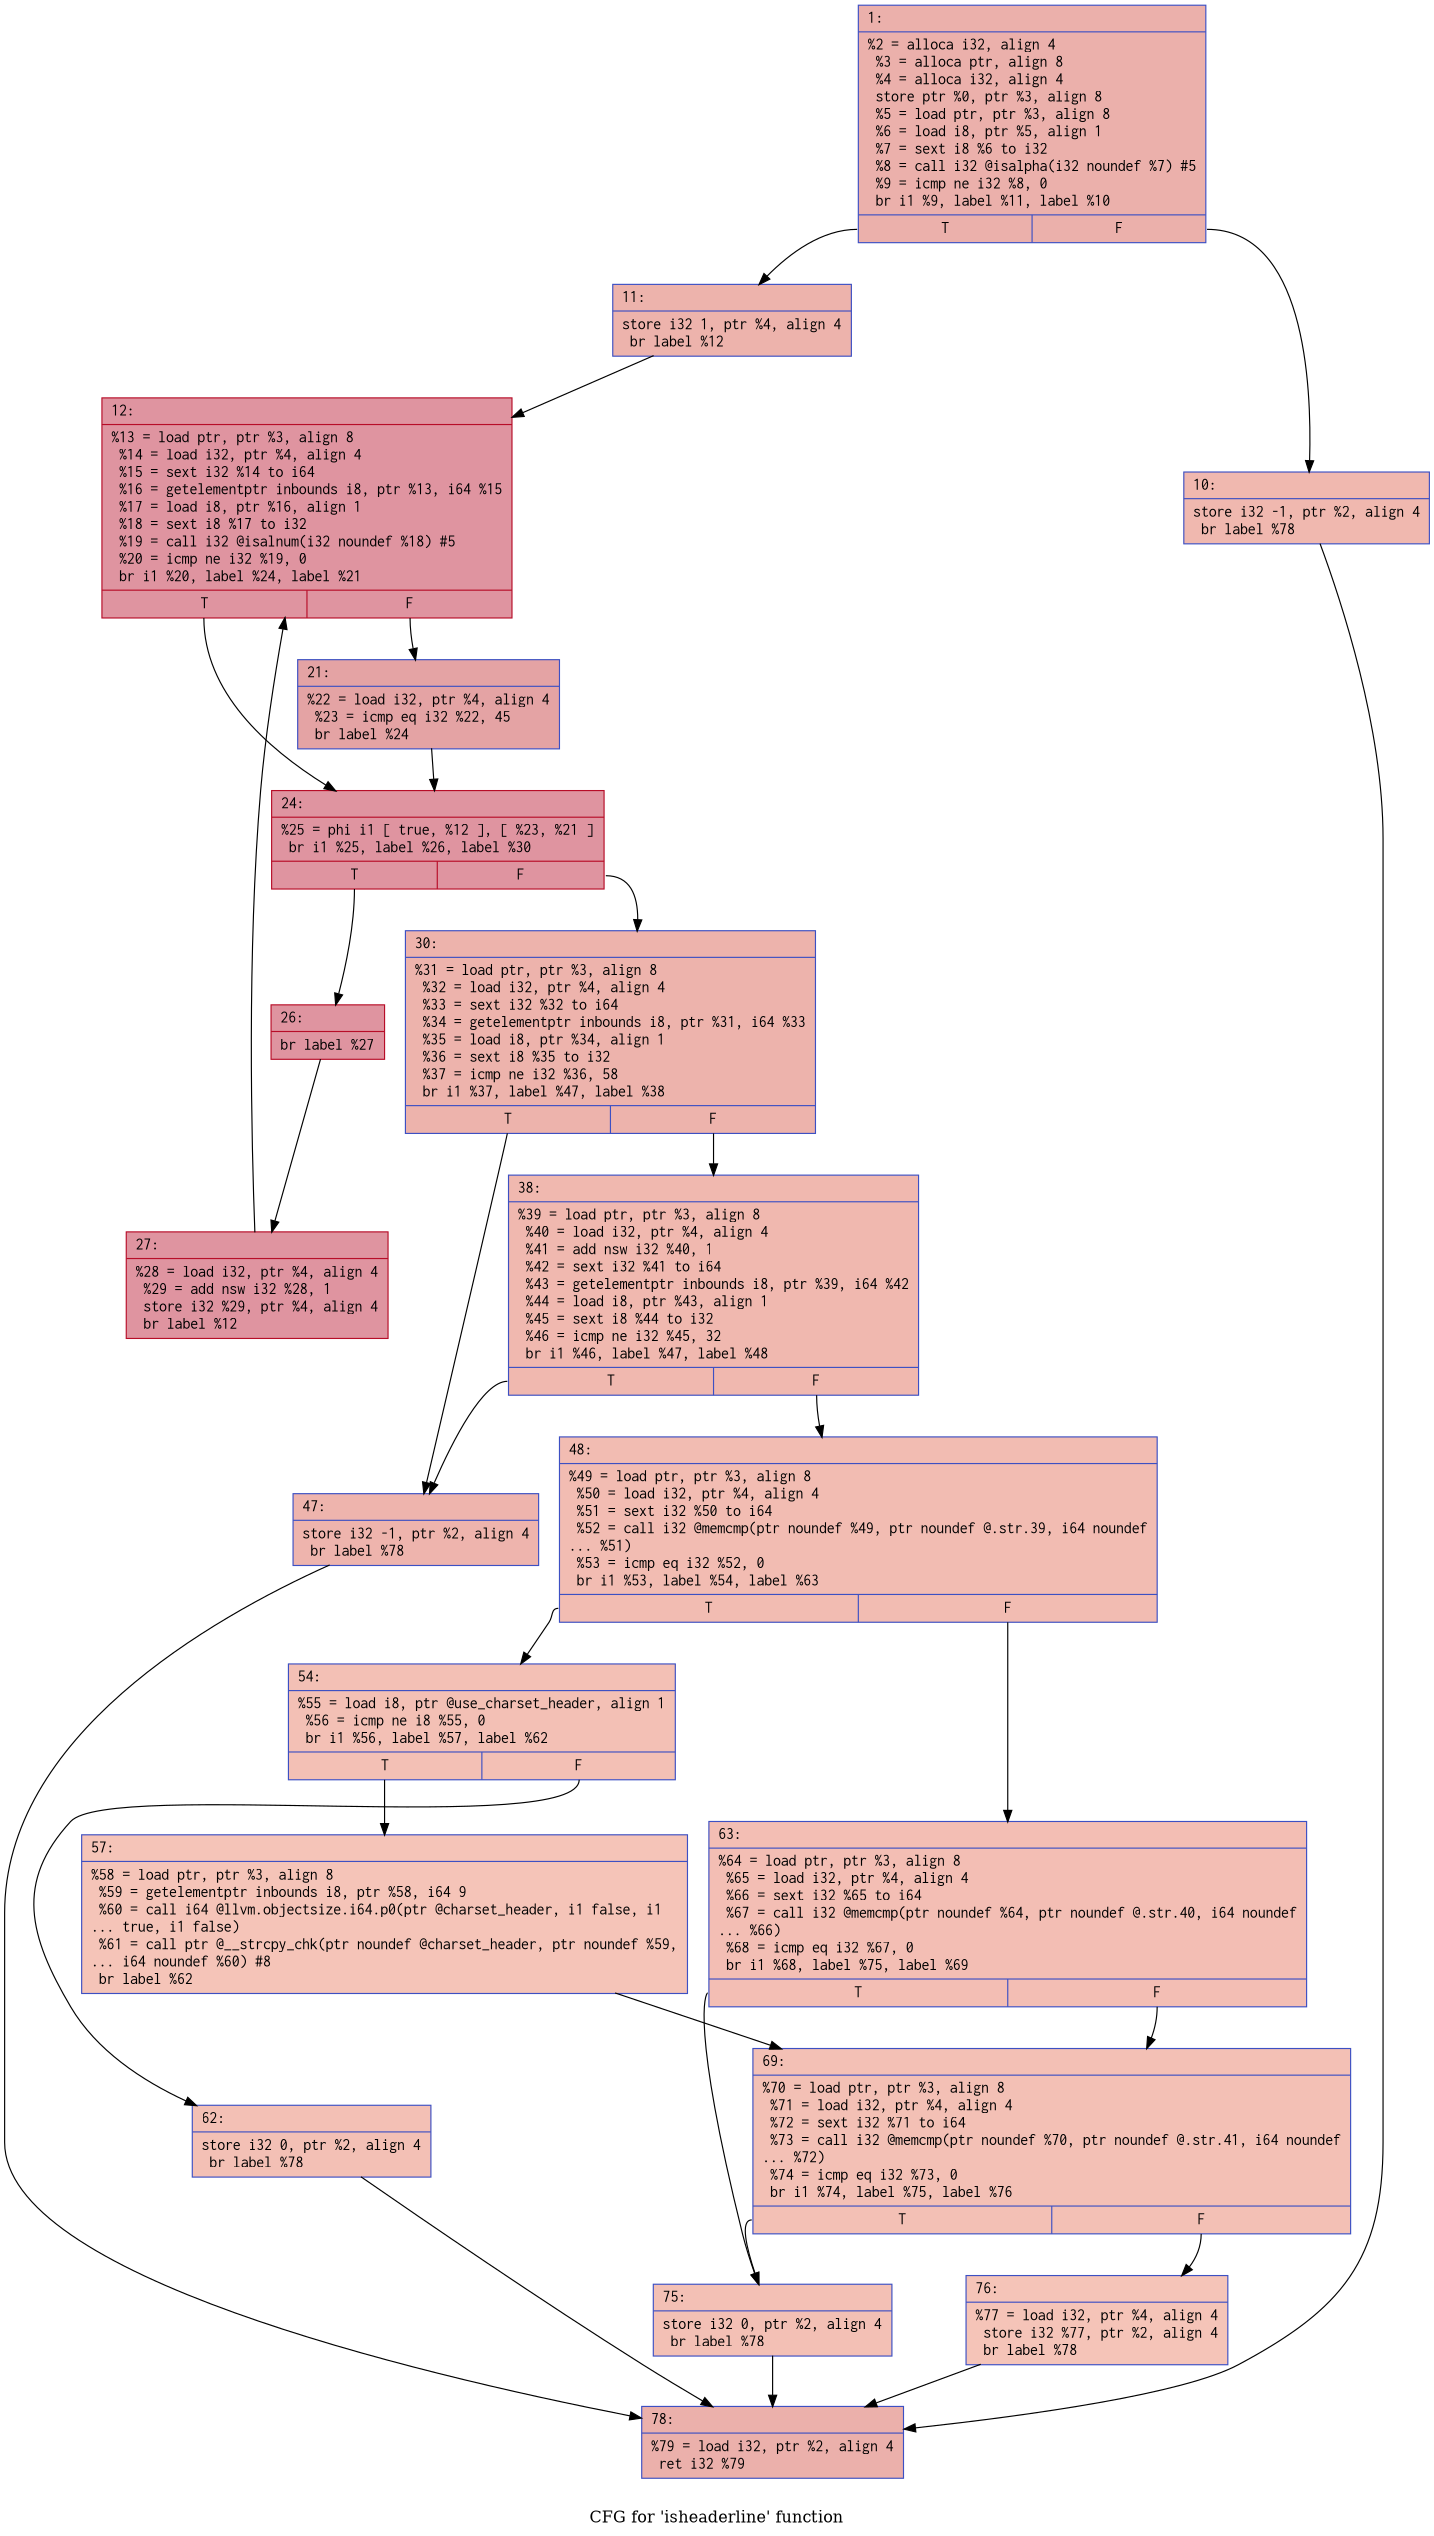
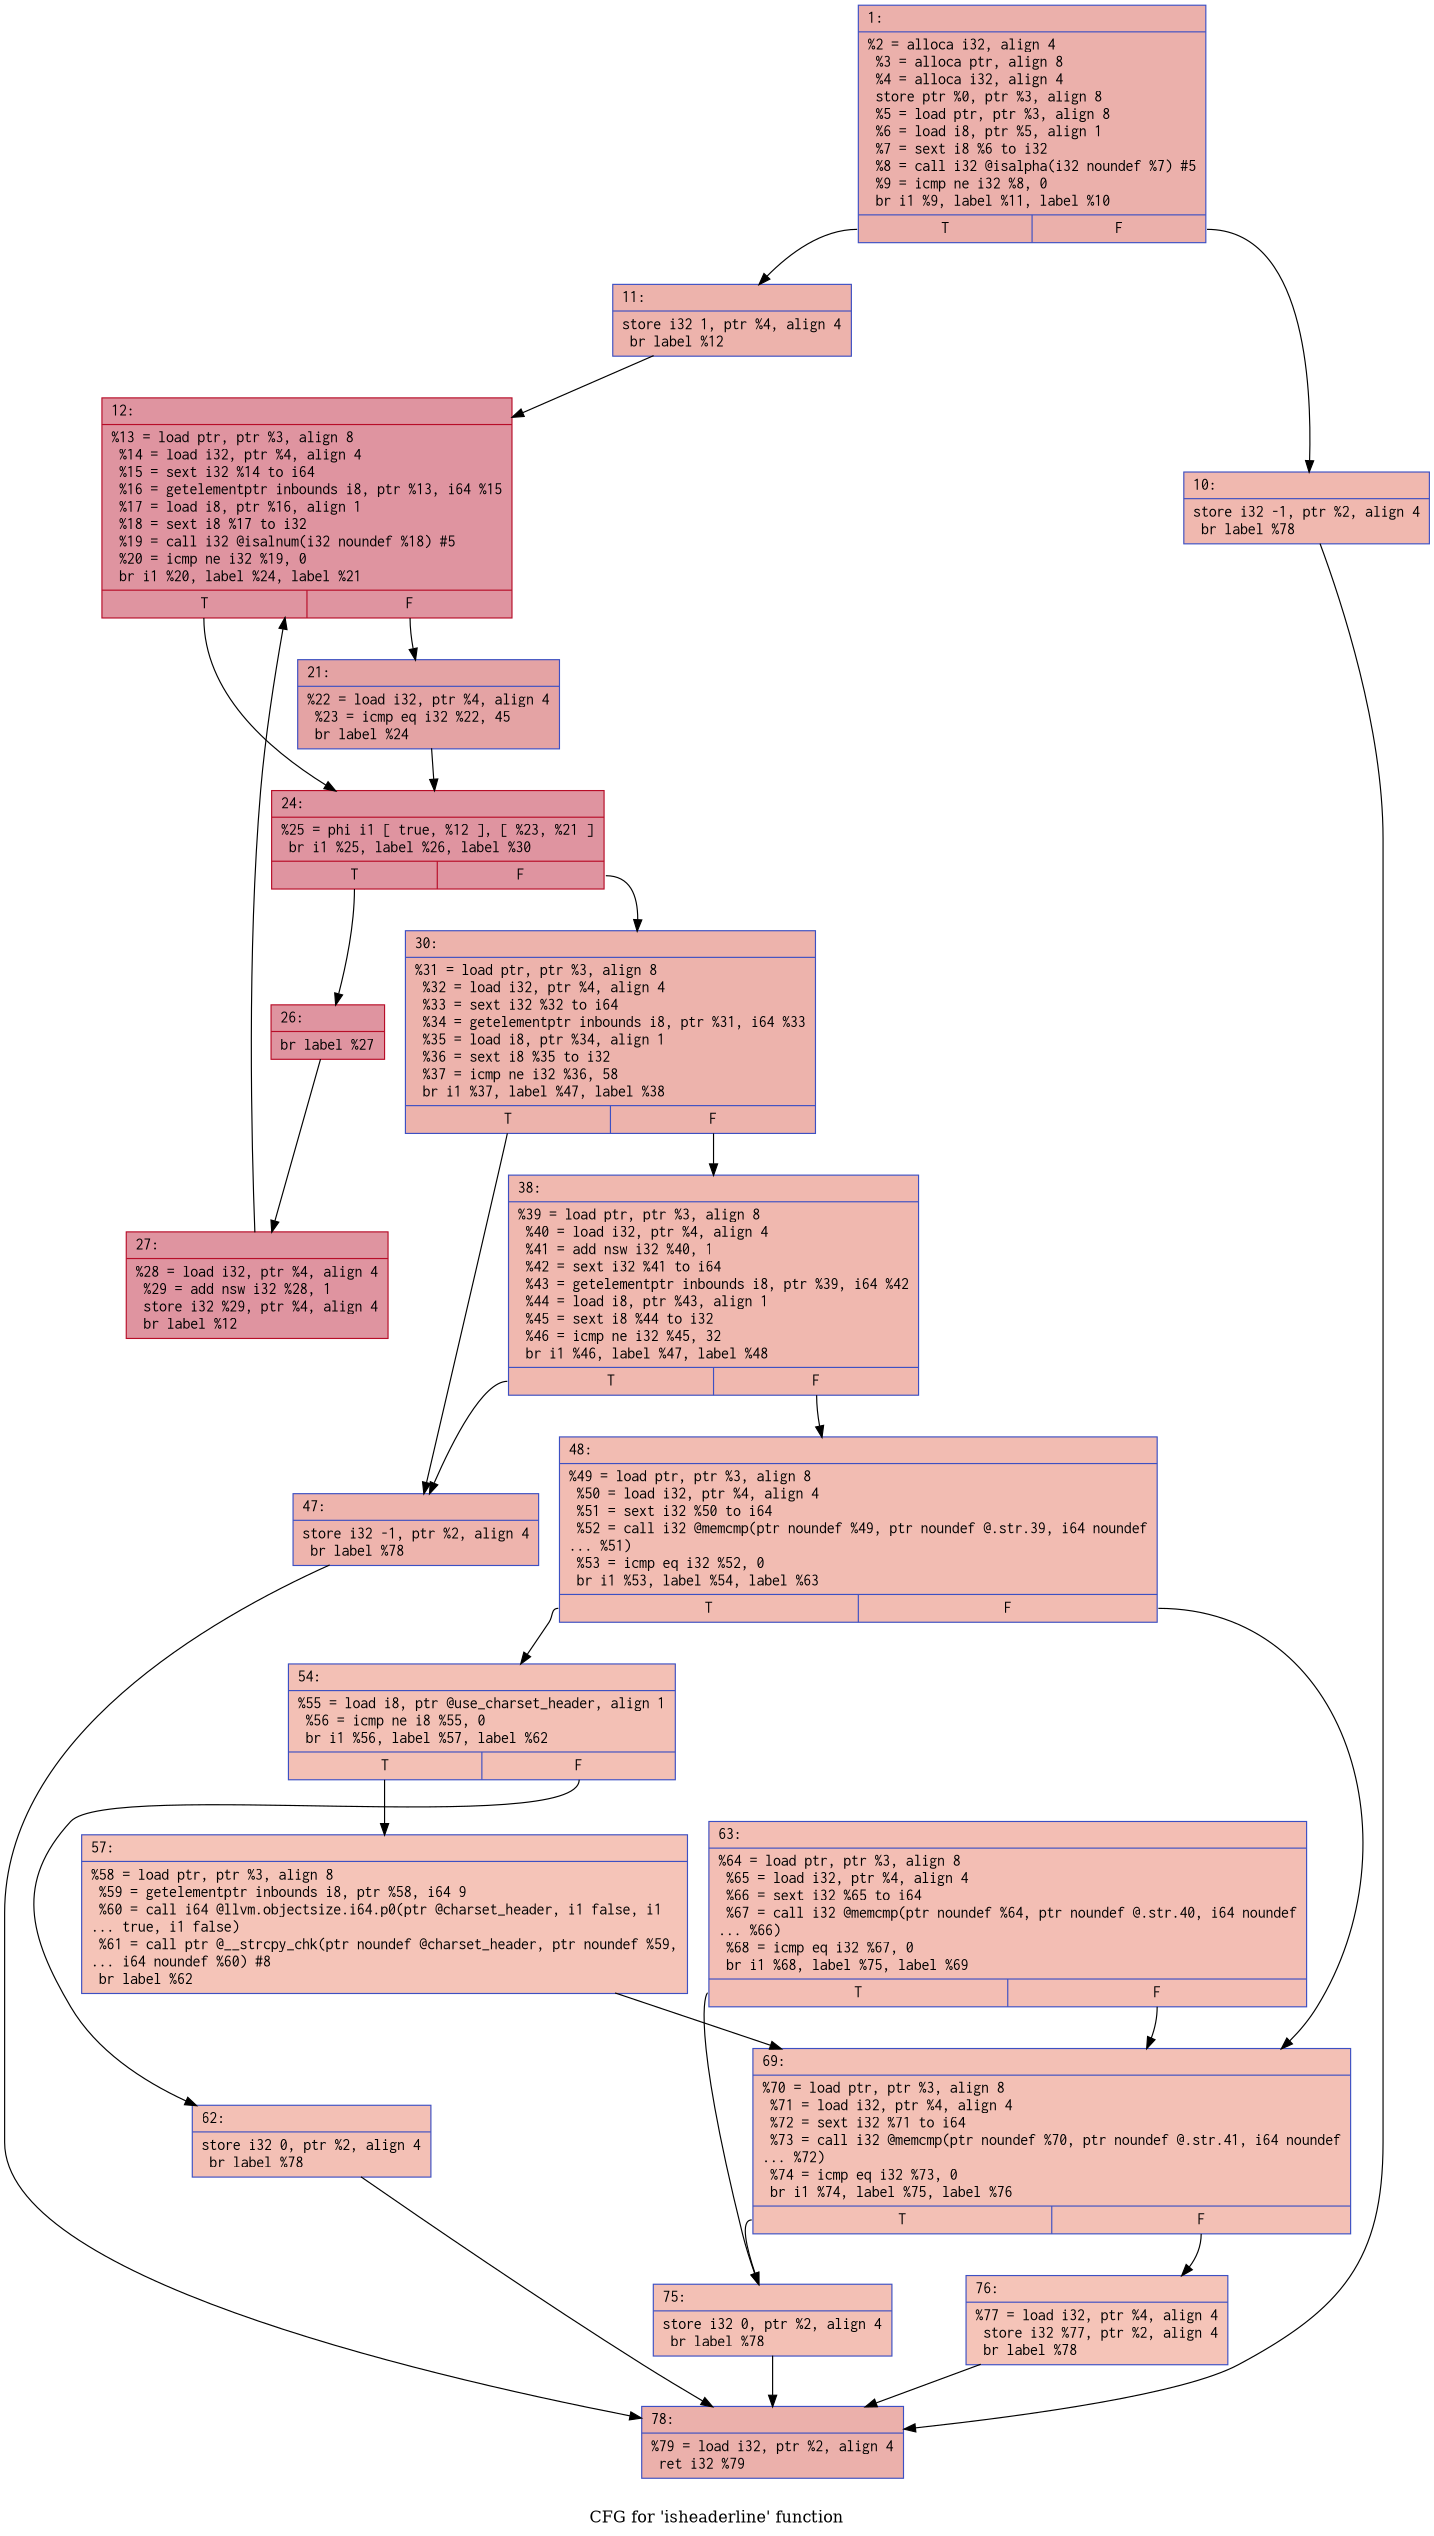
(1008, 1716) -> (1354, 1778)
